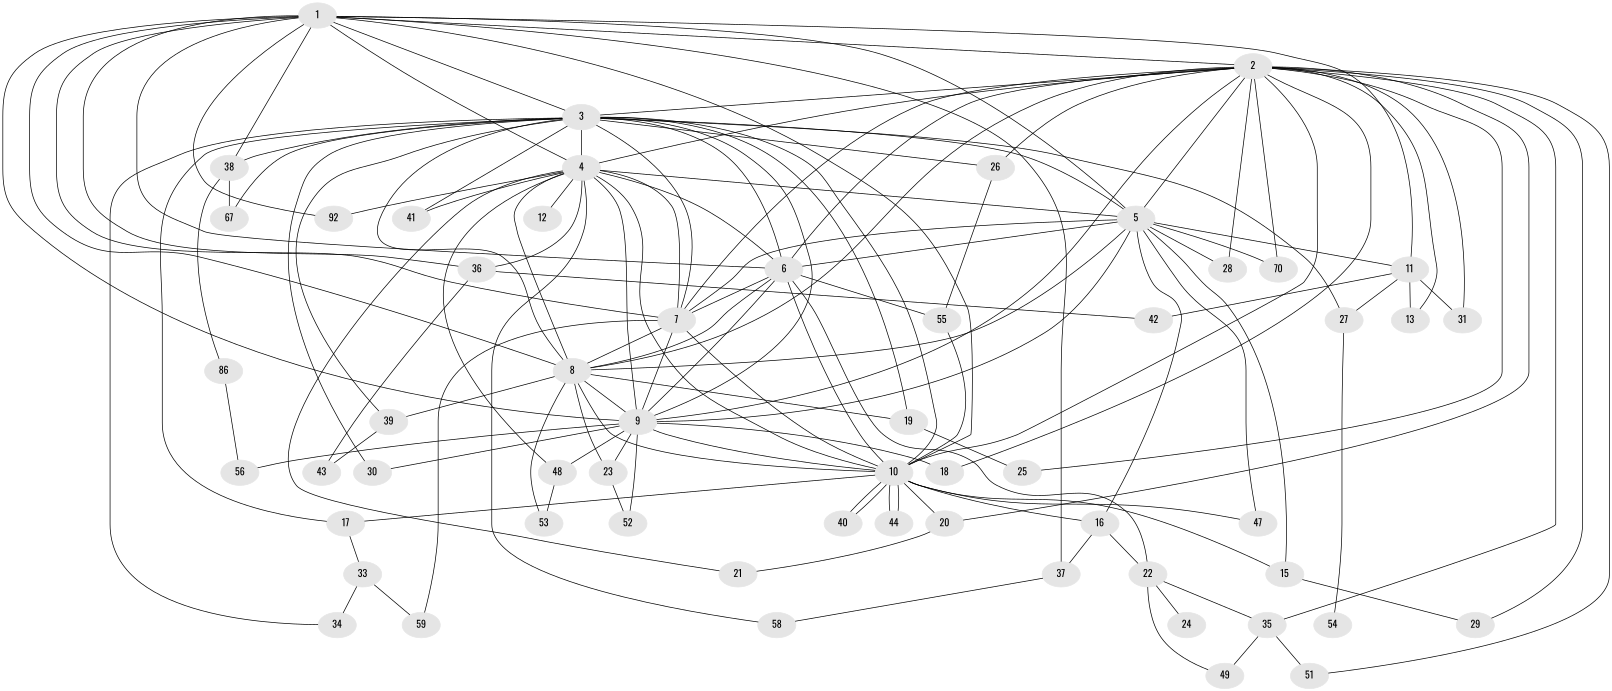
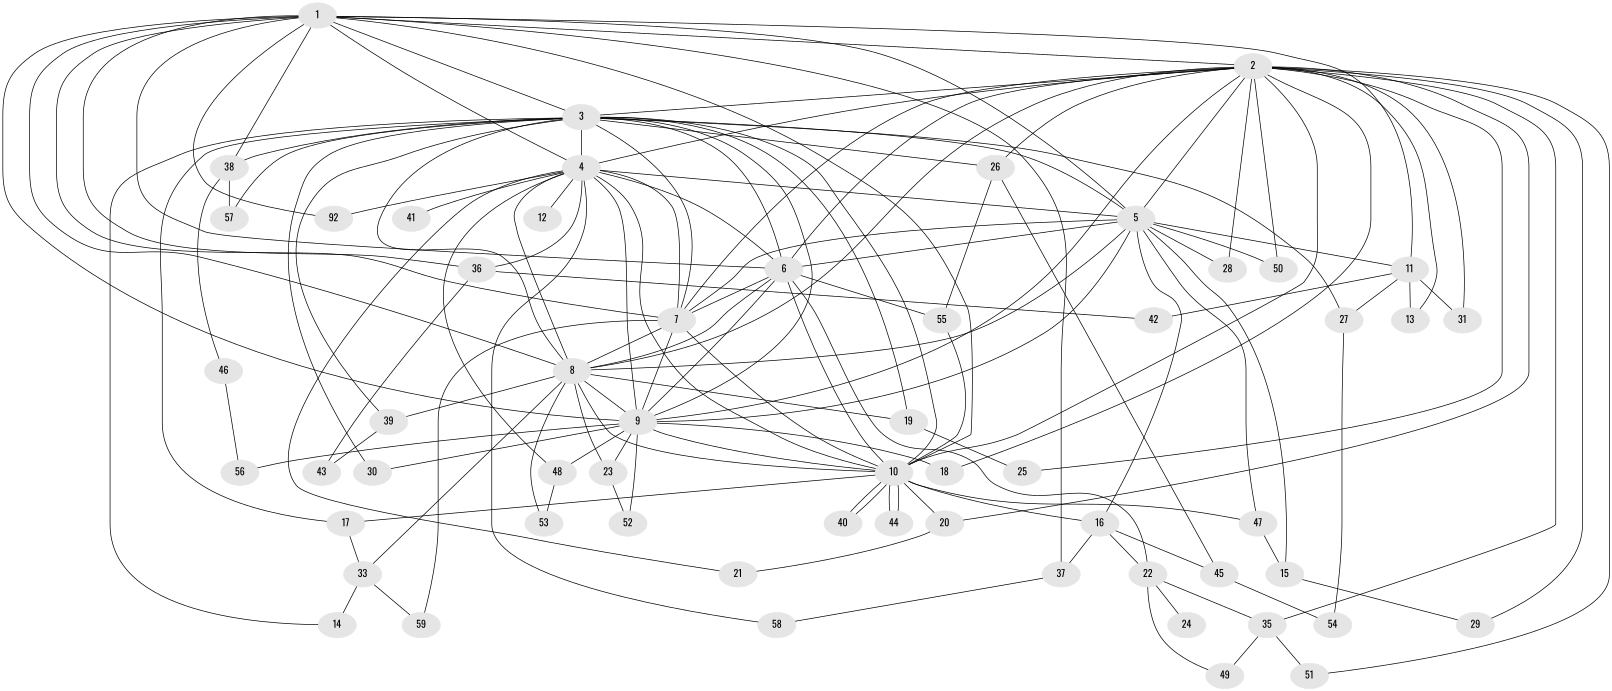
(496, 168) -> none
(229, 219) -> (229, 219)
(1278, 270) -> (1278, 270)
(224, 371) -> (224, 371)
none -> (467, 473)
(1139, 515) -> (1271, 549)
none -> (1219, 574)
(337, 625) -> (337, 625)
